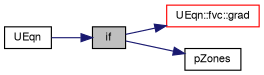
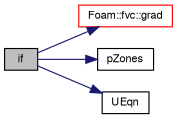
(213, 16) -> (126, 16)
(66, 38) -> (65, 77)
